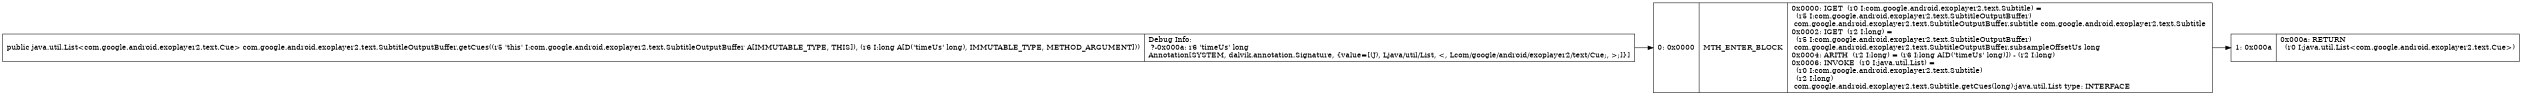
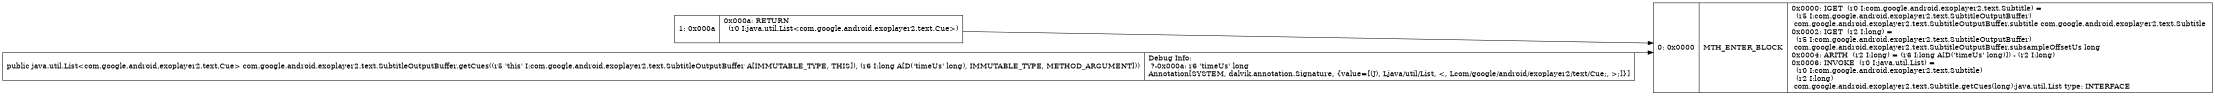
(2219, 48) -> (1305, 37)
